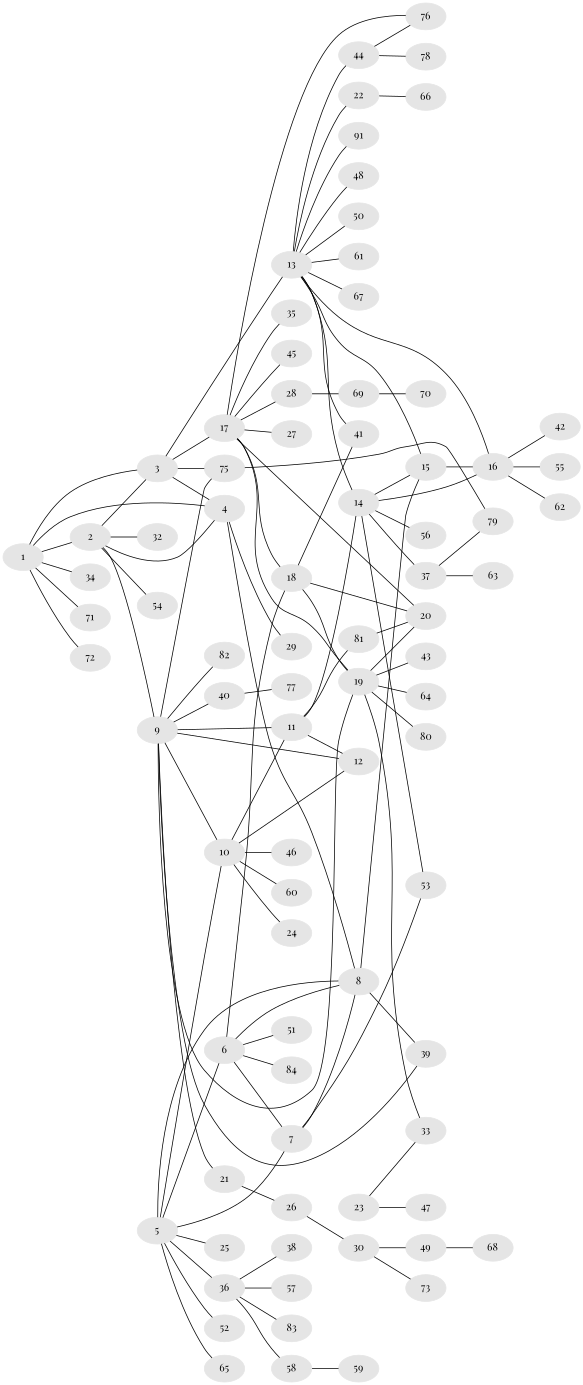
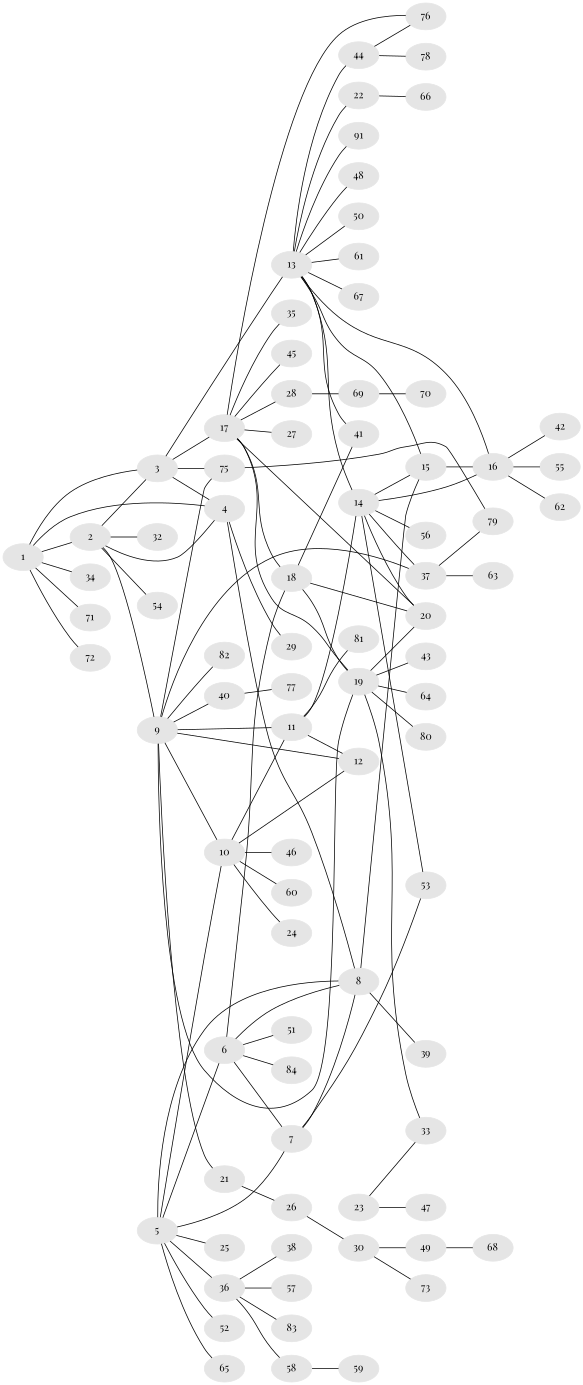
(389, 629) -> (388, 567)
(194, 1078) -> (228, 590)
